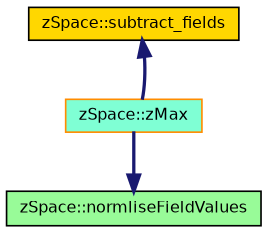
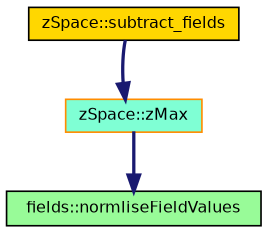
(145, 78) -> (123, 62)
(134, 208) -> (134, 208)
